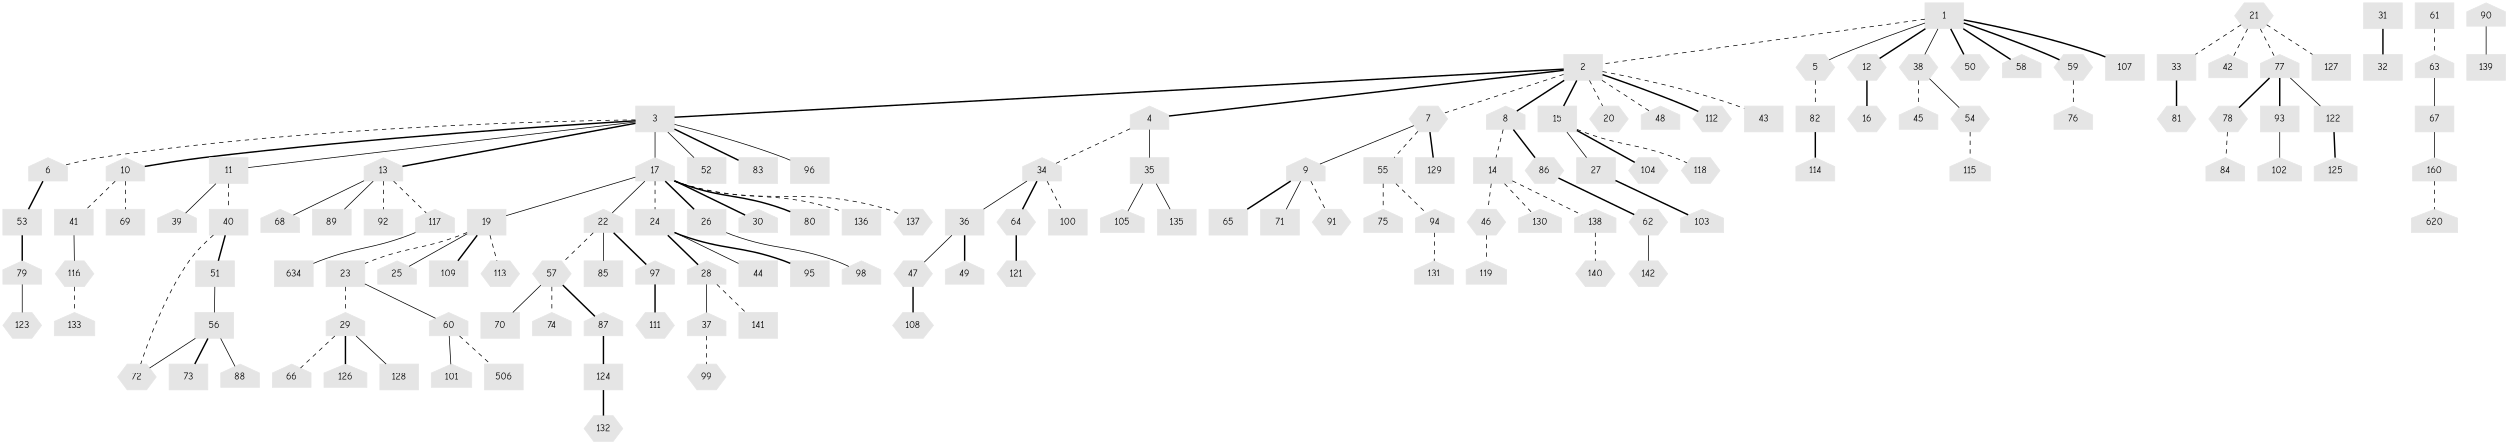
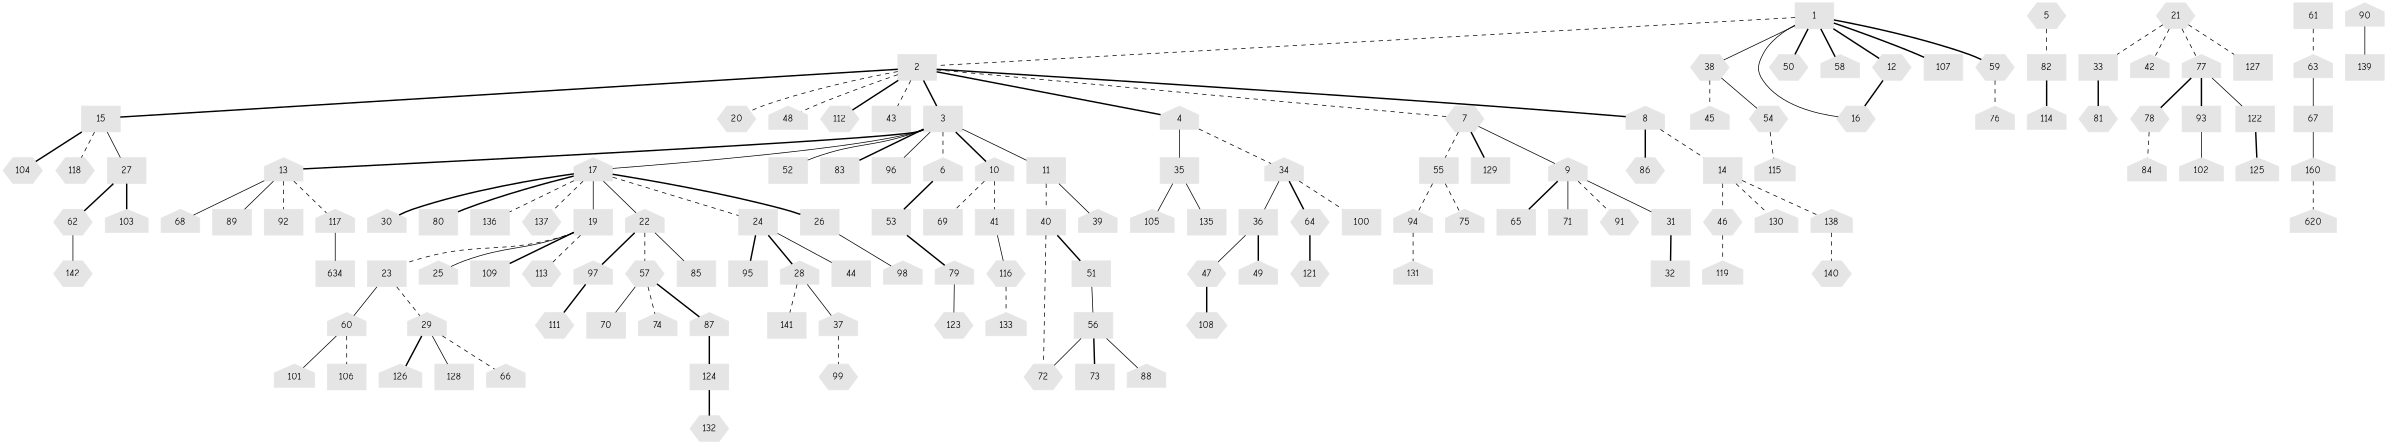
(1877, 40) -> (1767, 86)
(1596, 196) -> (99, 197)
none -> (1619, 196)
(504, 377) -> (347, 377)
